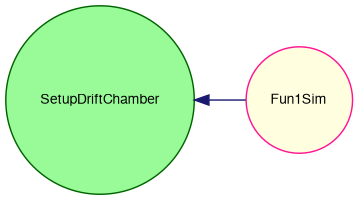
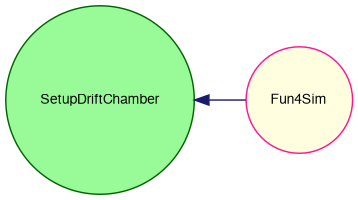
(299, 100) -> (299, 100)
